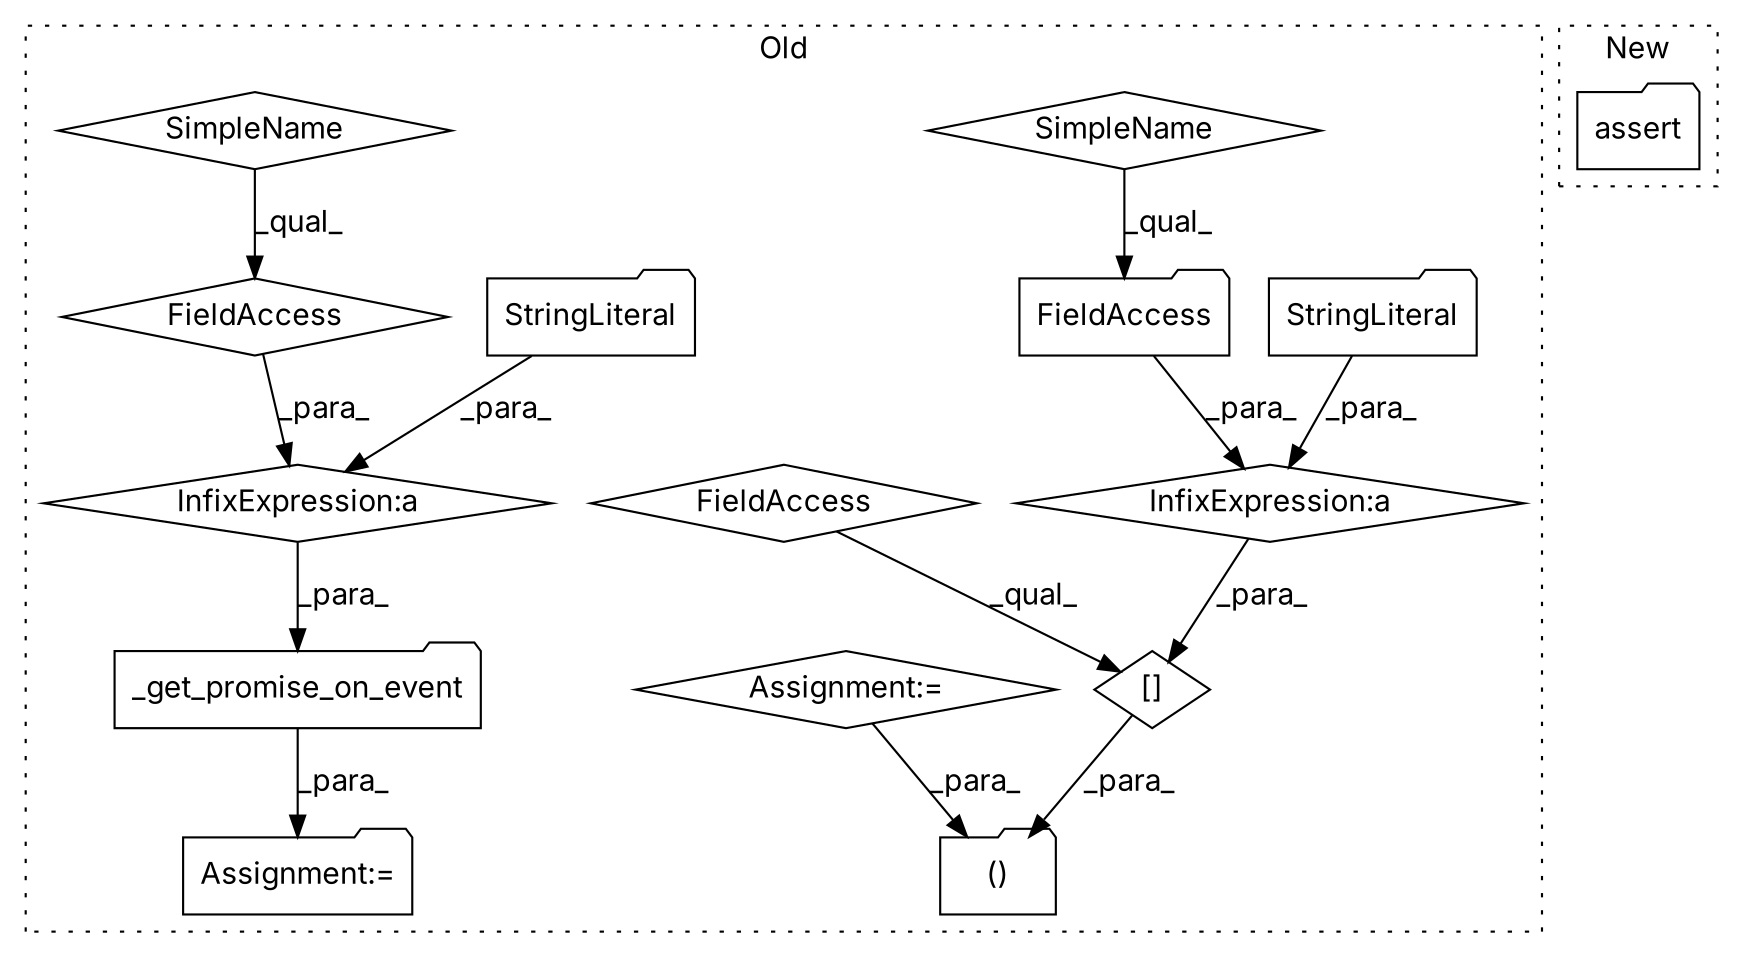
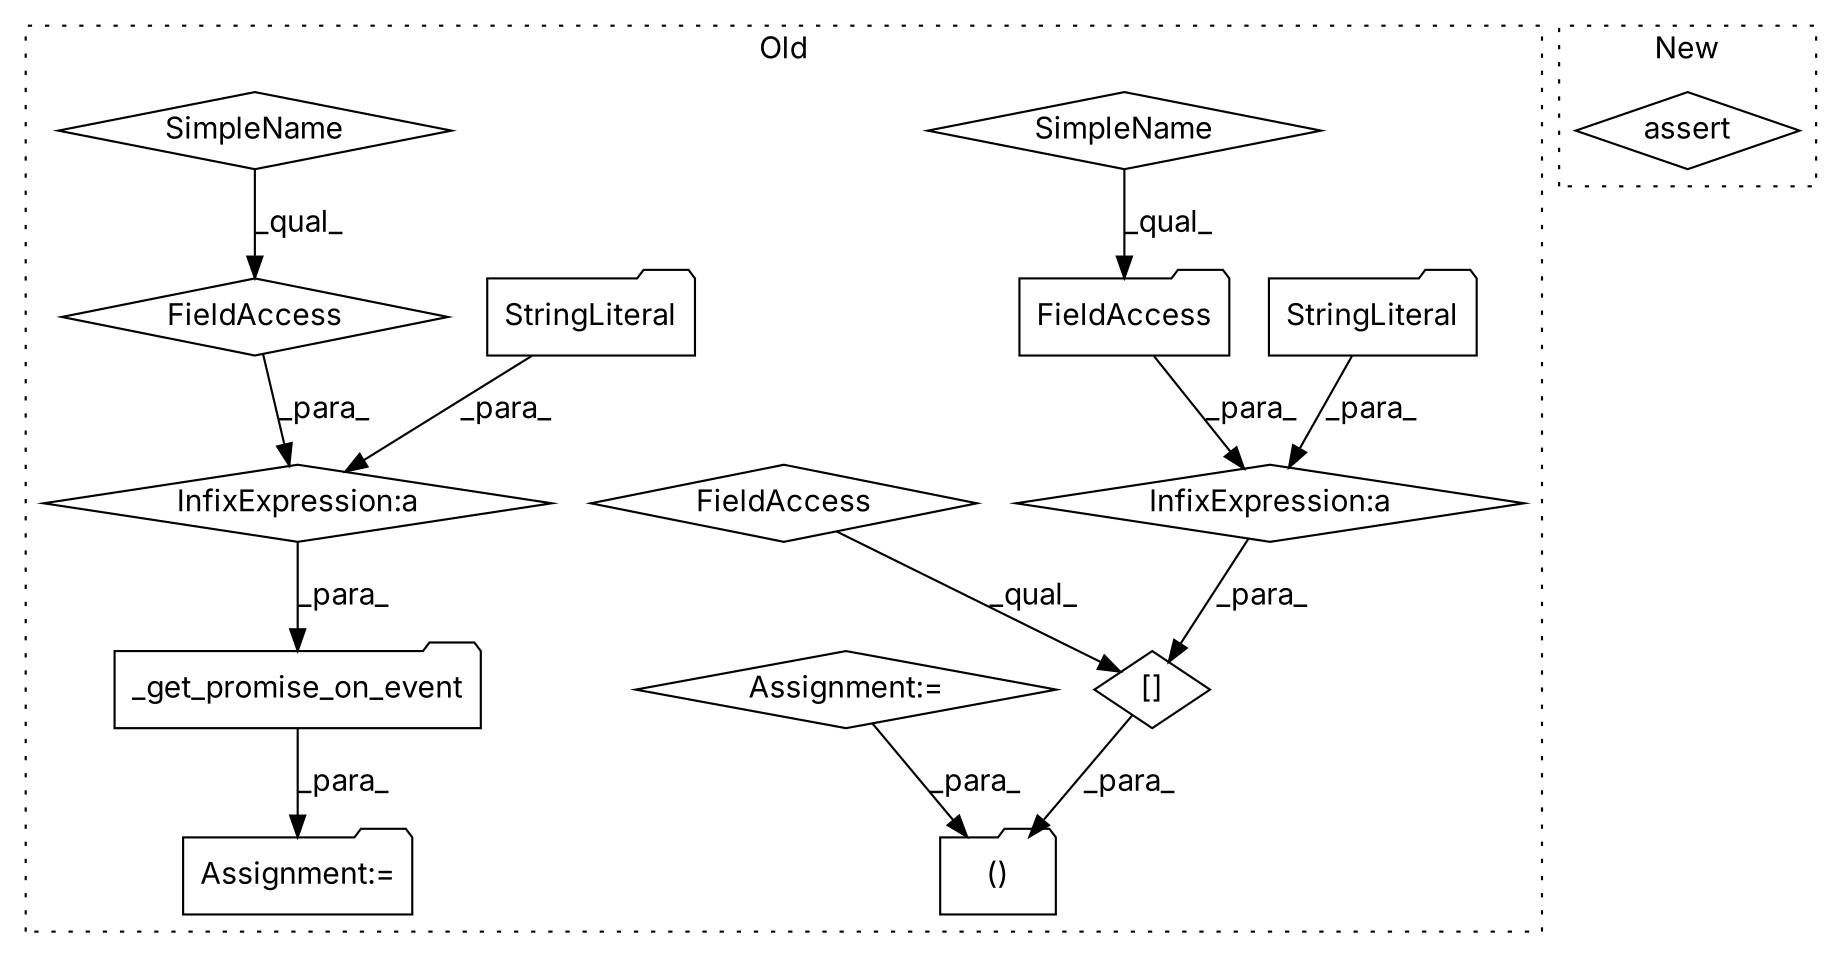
(1638, 131) -> (1688, 131)
